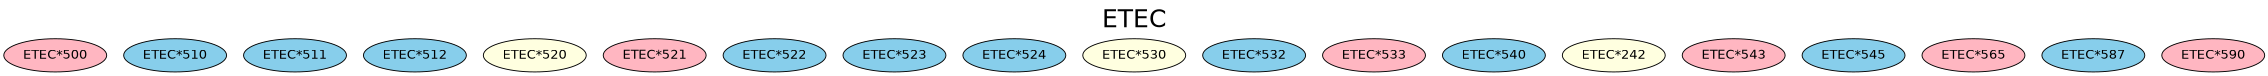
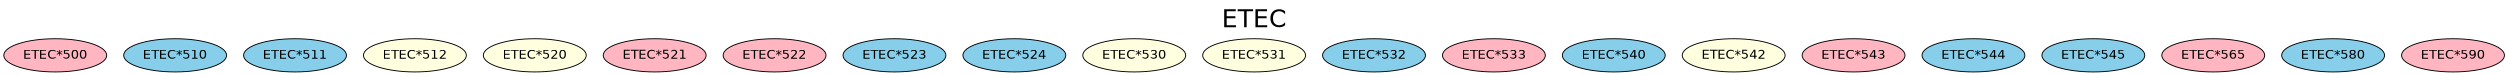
(415, 55) -> (415, 55)
(775, 55) -> (775, 55)
none -> (1254, 55)
(1614, 55) -> (1734, 55)
none -> (1973, 55)
(2093, 55) -> (2333, 55)
